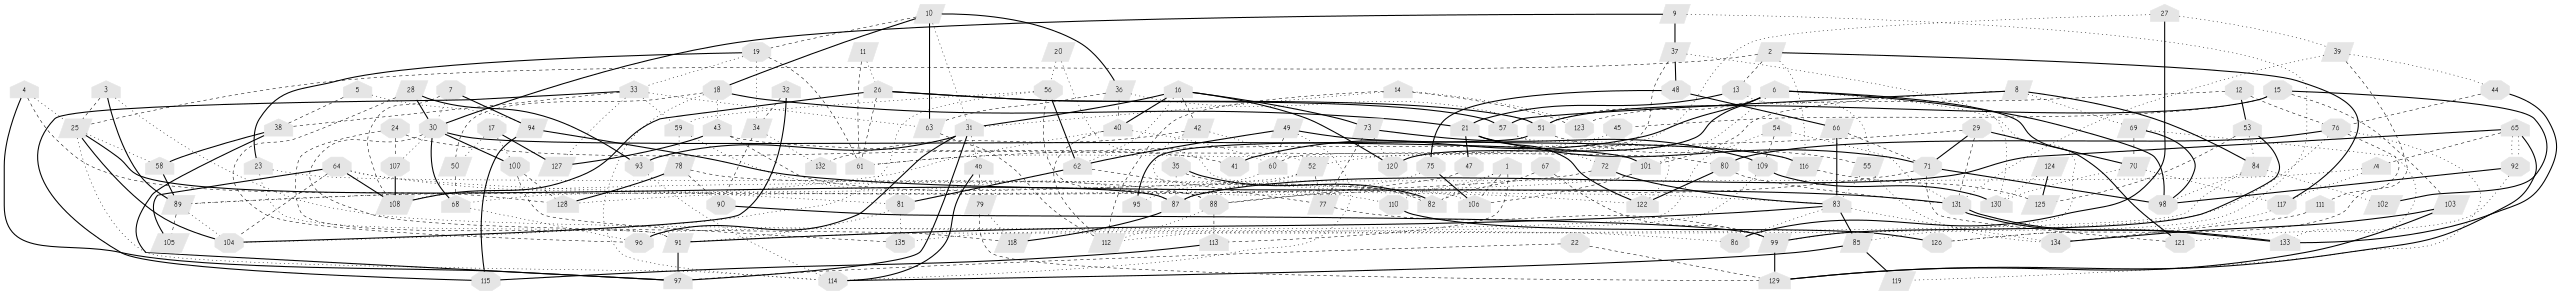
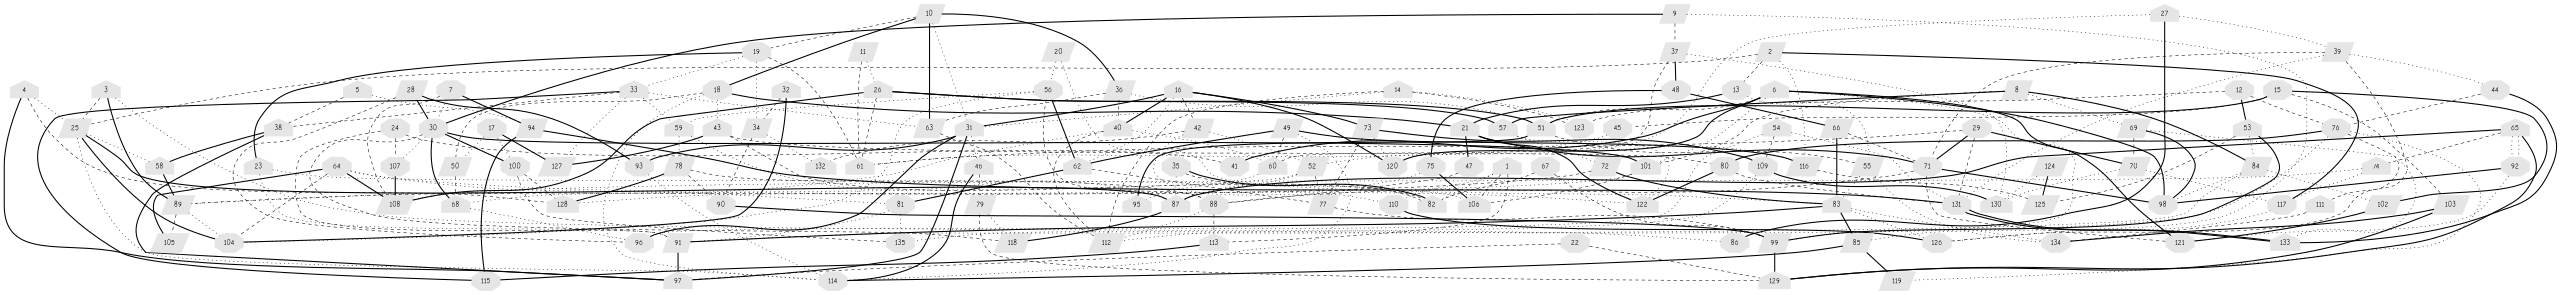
(1675, 33) -> (1675, 33)
none -> (2109, 60)
(1784, 222) -> (1890, 225)
none -> (2280, 230)
